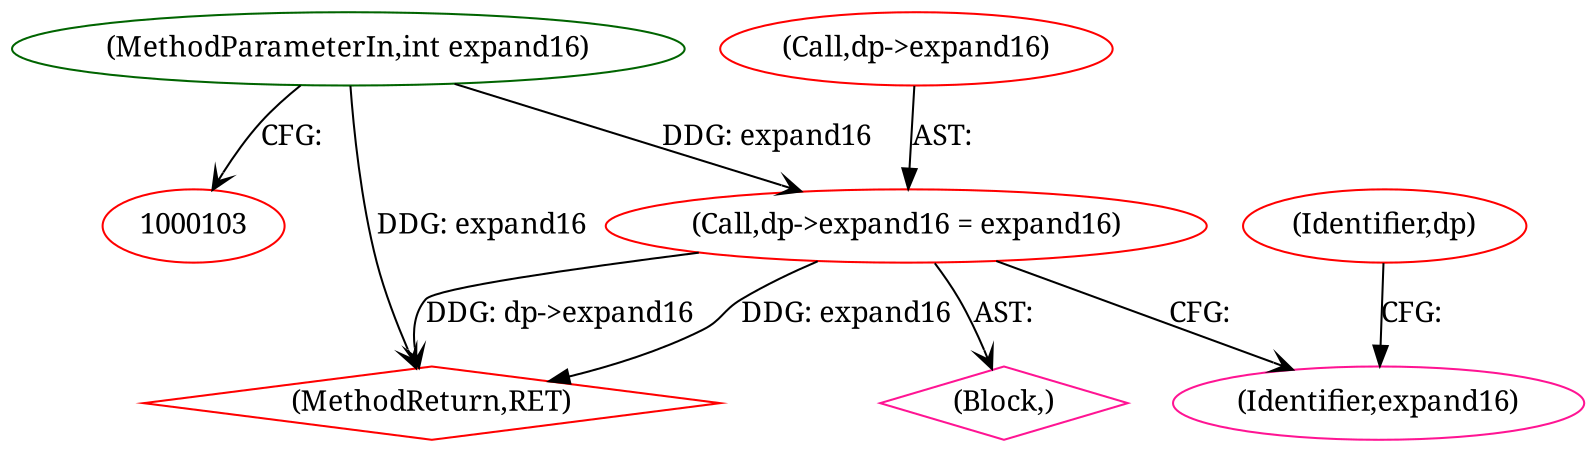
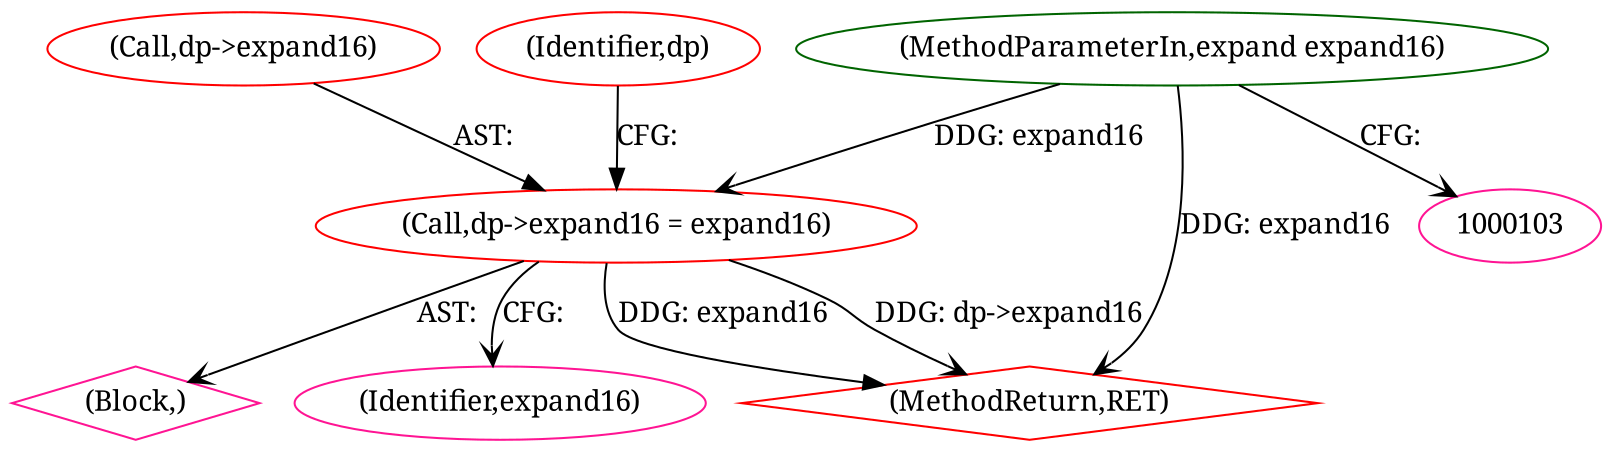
(348, 49) -> (1172, 49)
(194, 226) -> (1510, 226)
(1382, 304) -> (617, 127)
